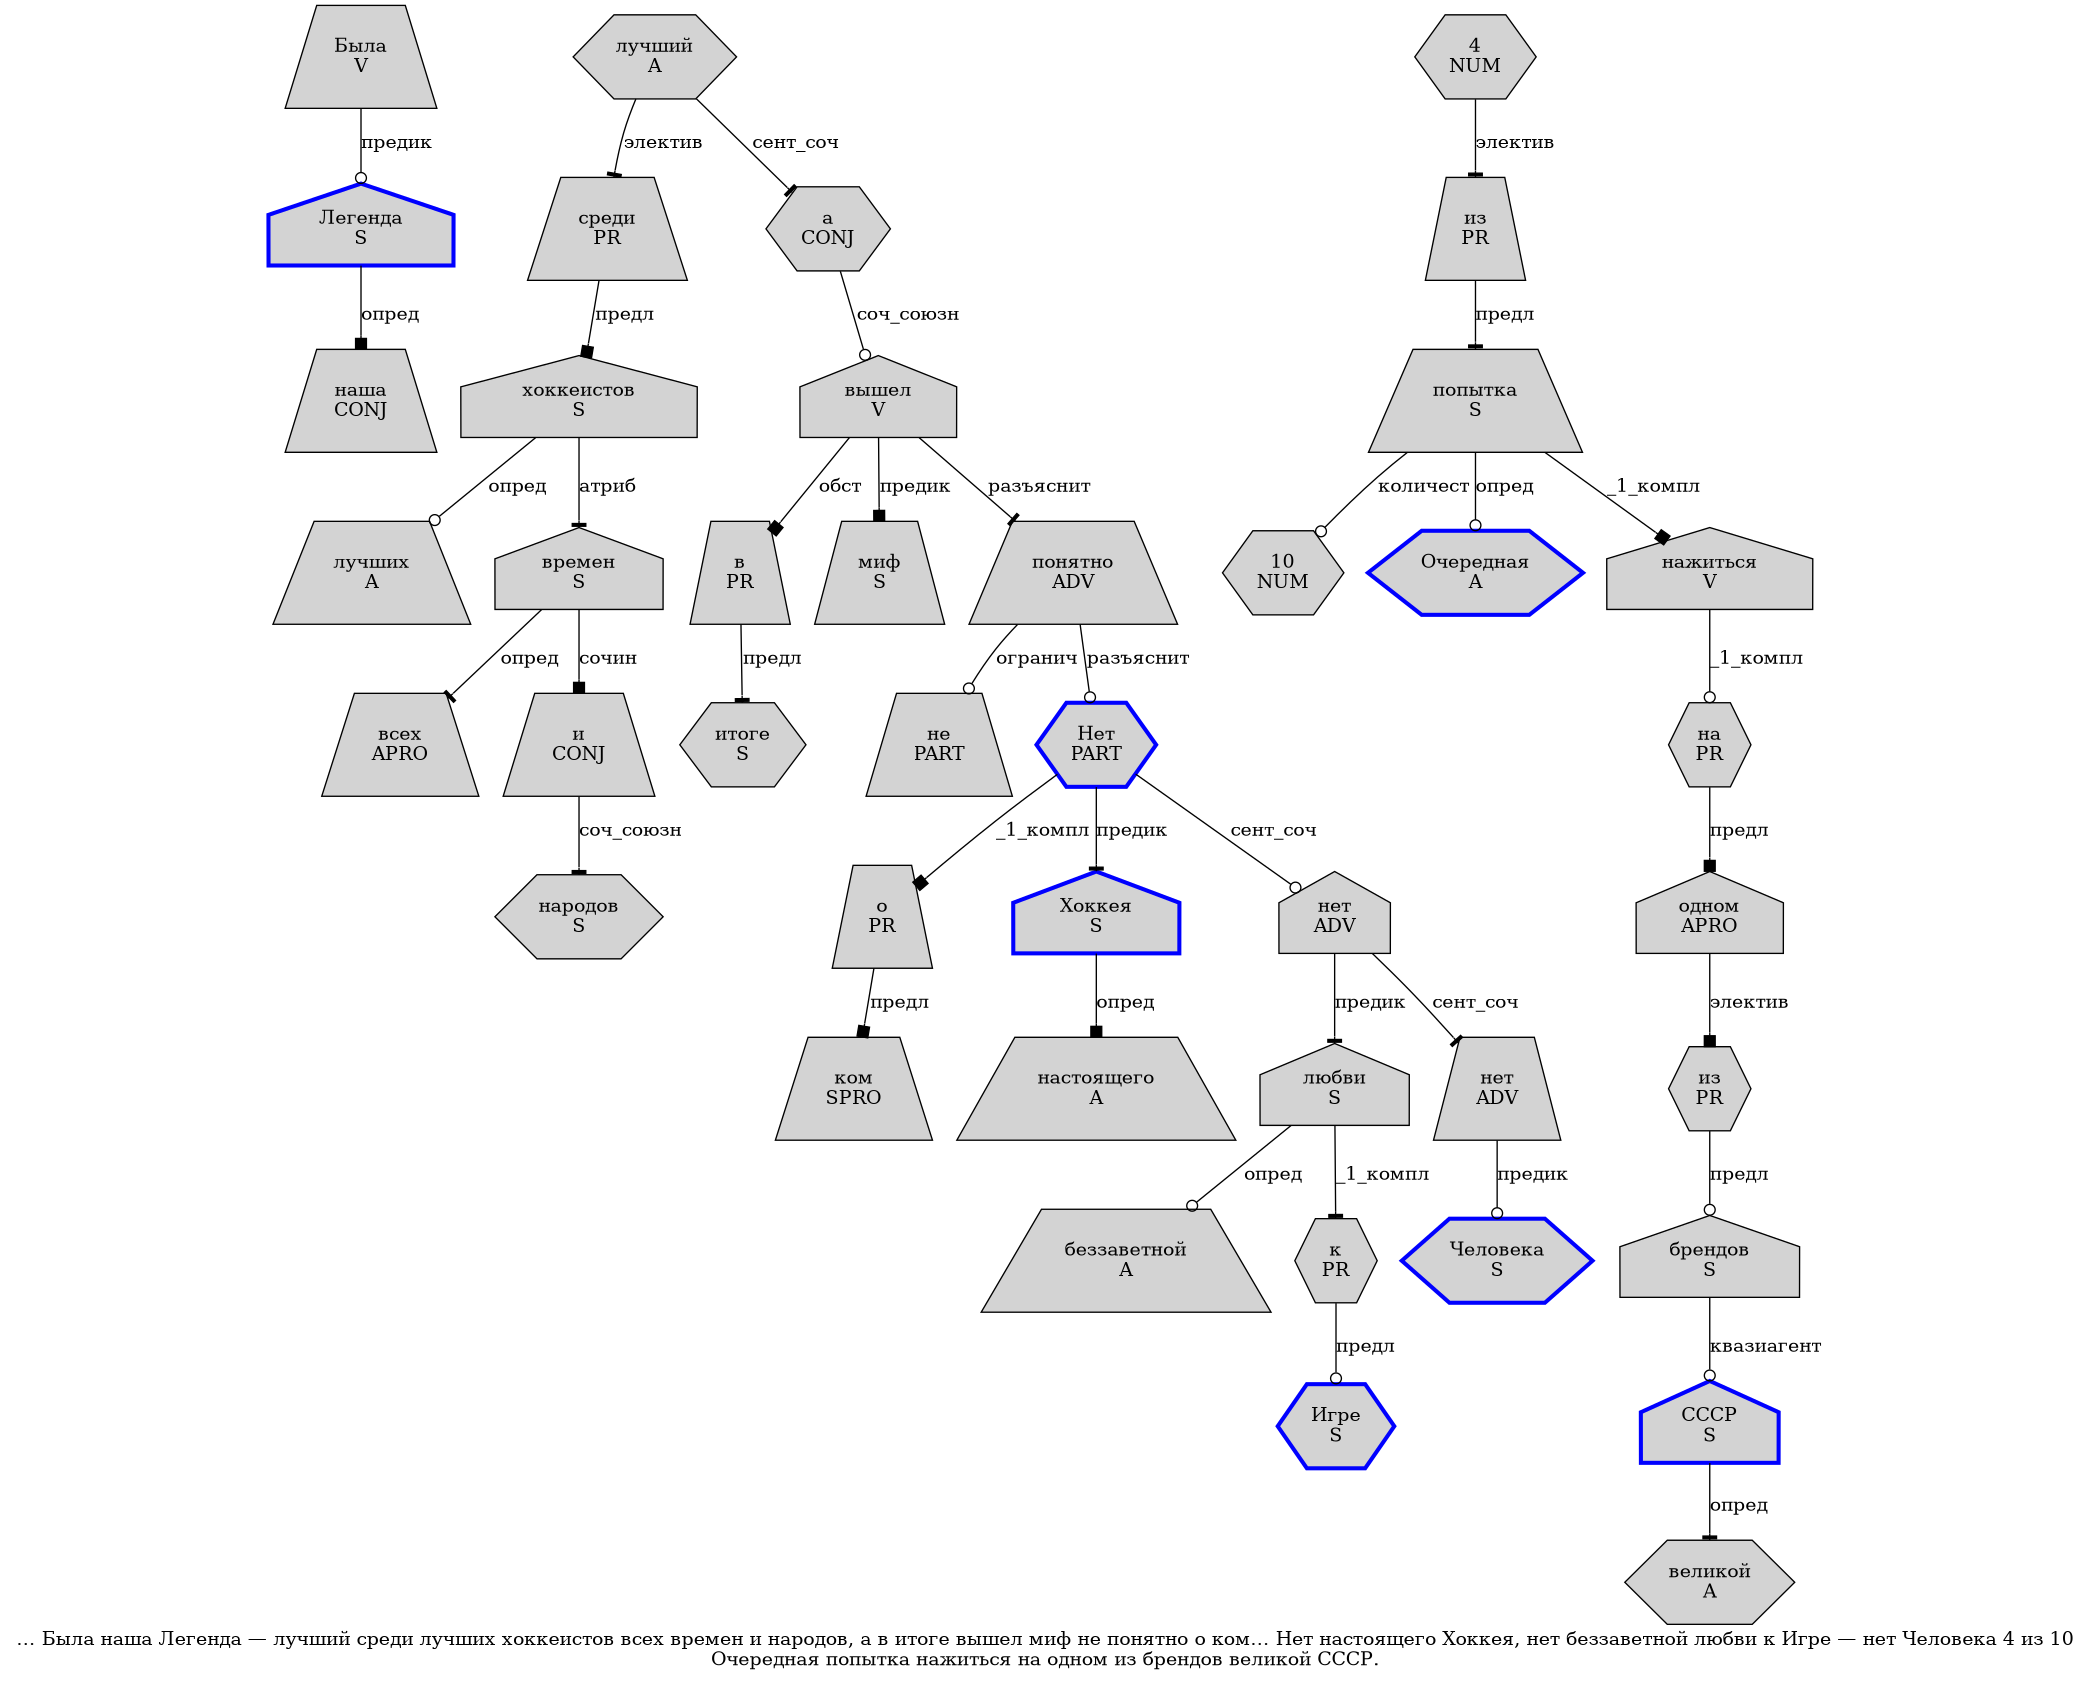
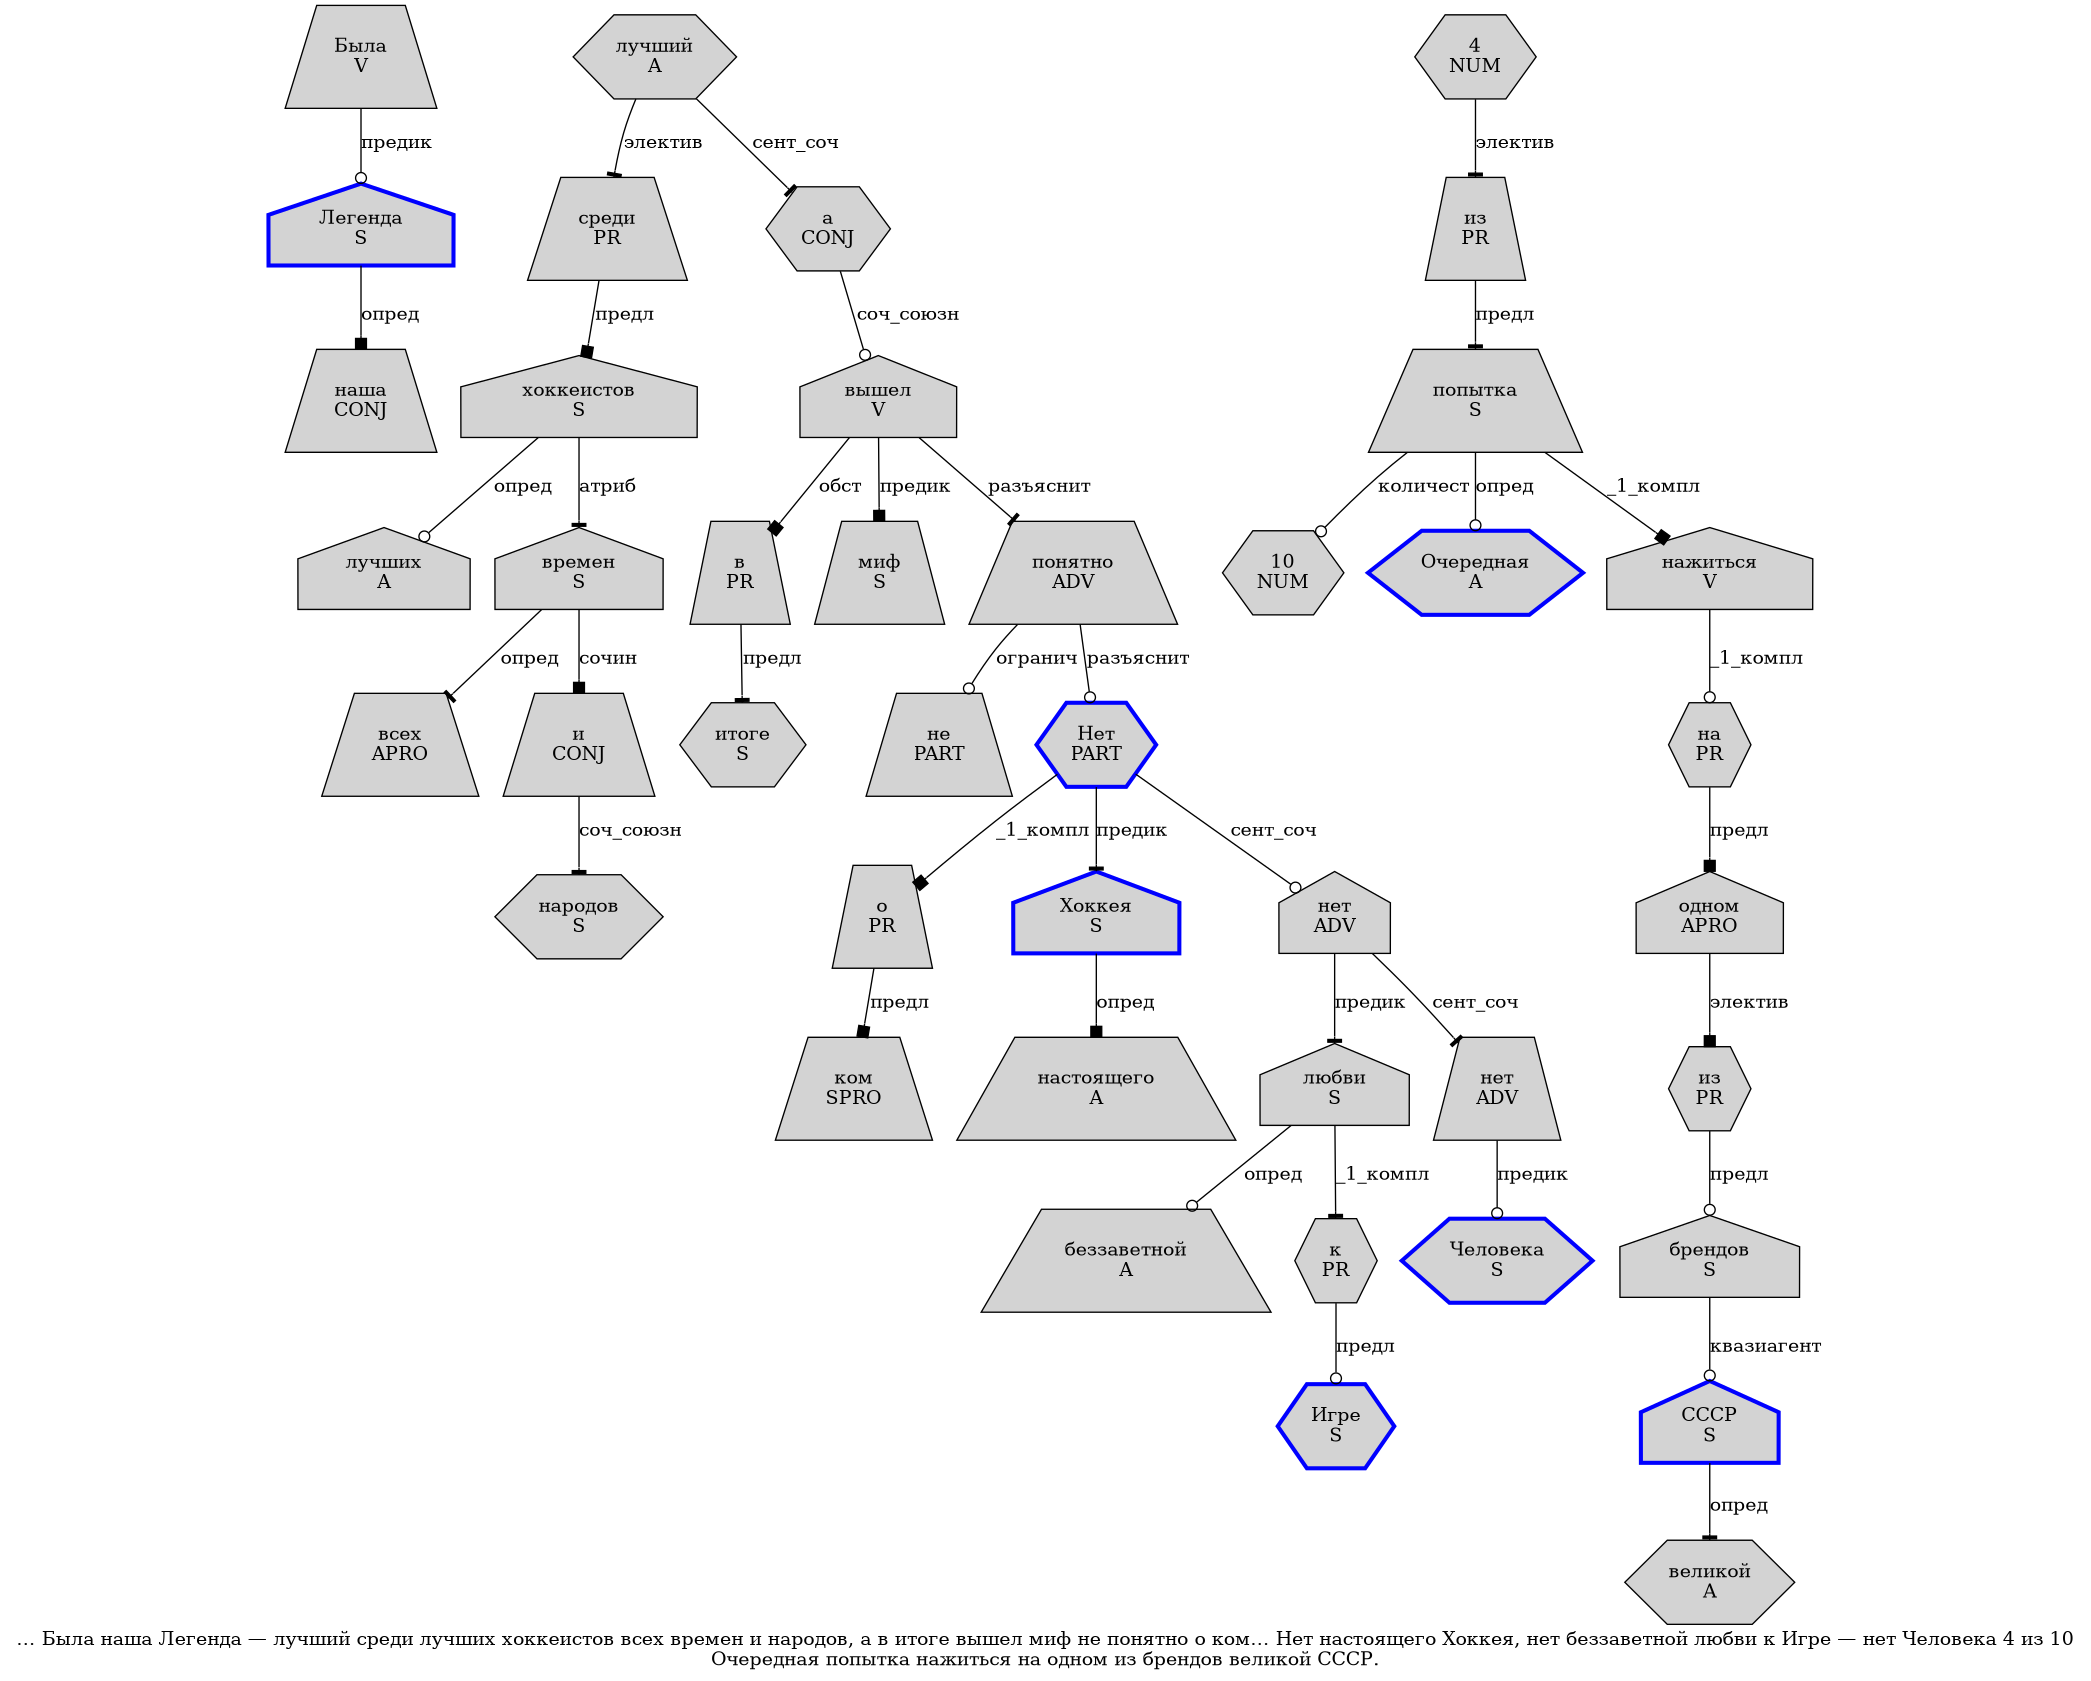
(372, 573) -> (384, 573)
